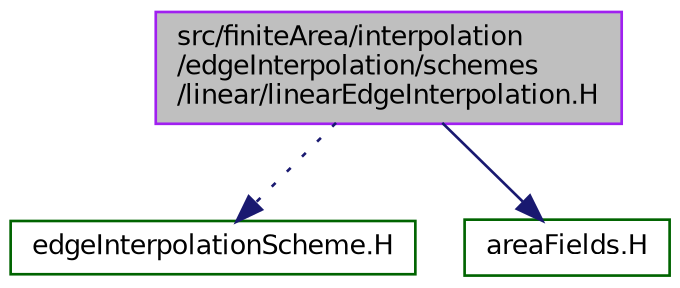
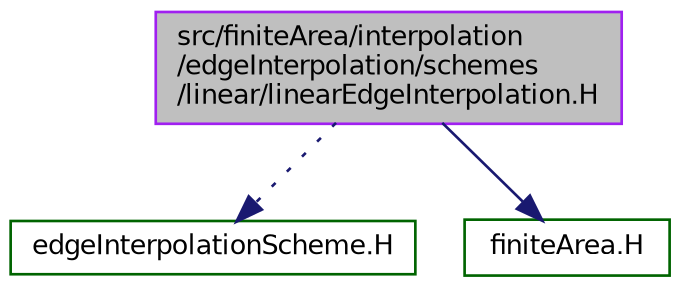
(567, 248) -> (567, 248)
